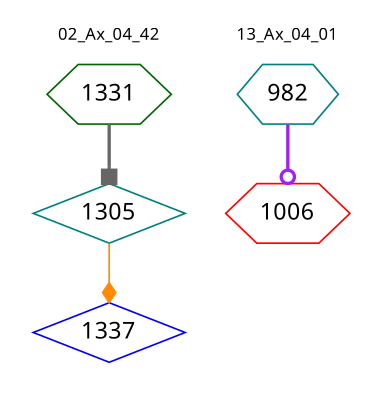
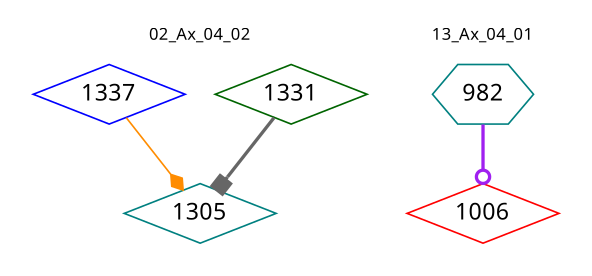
(109, 36) -> (200, 36)
(109, 94) -> (291, 94)
(288, 213) -> (483, 213)
(109, 263) -> (148, 146)
